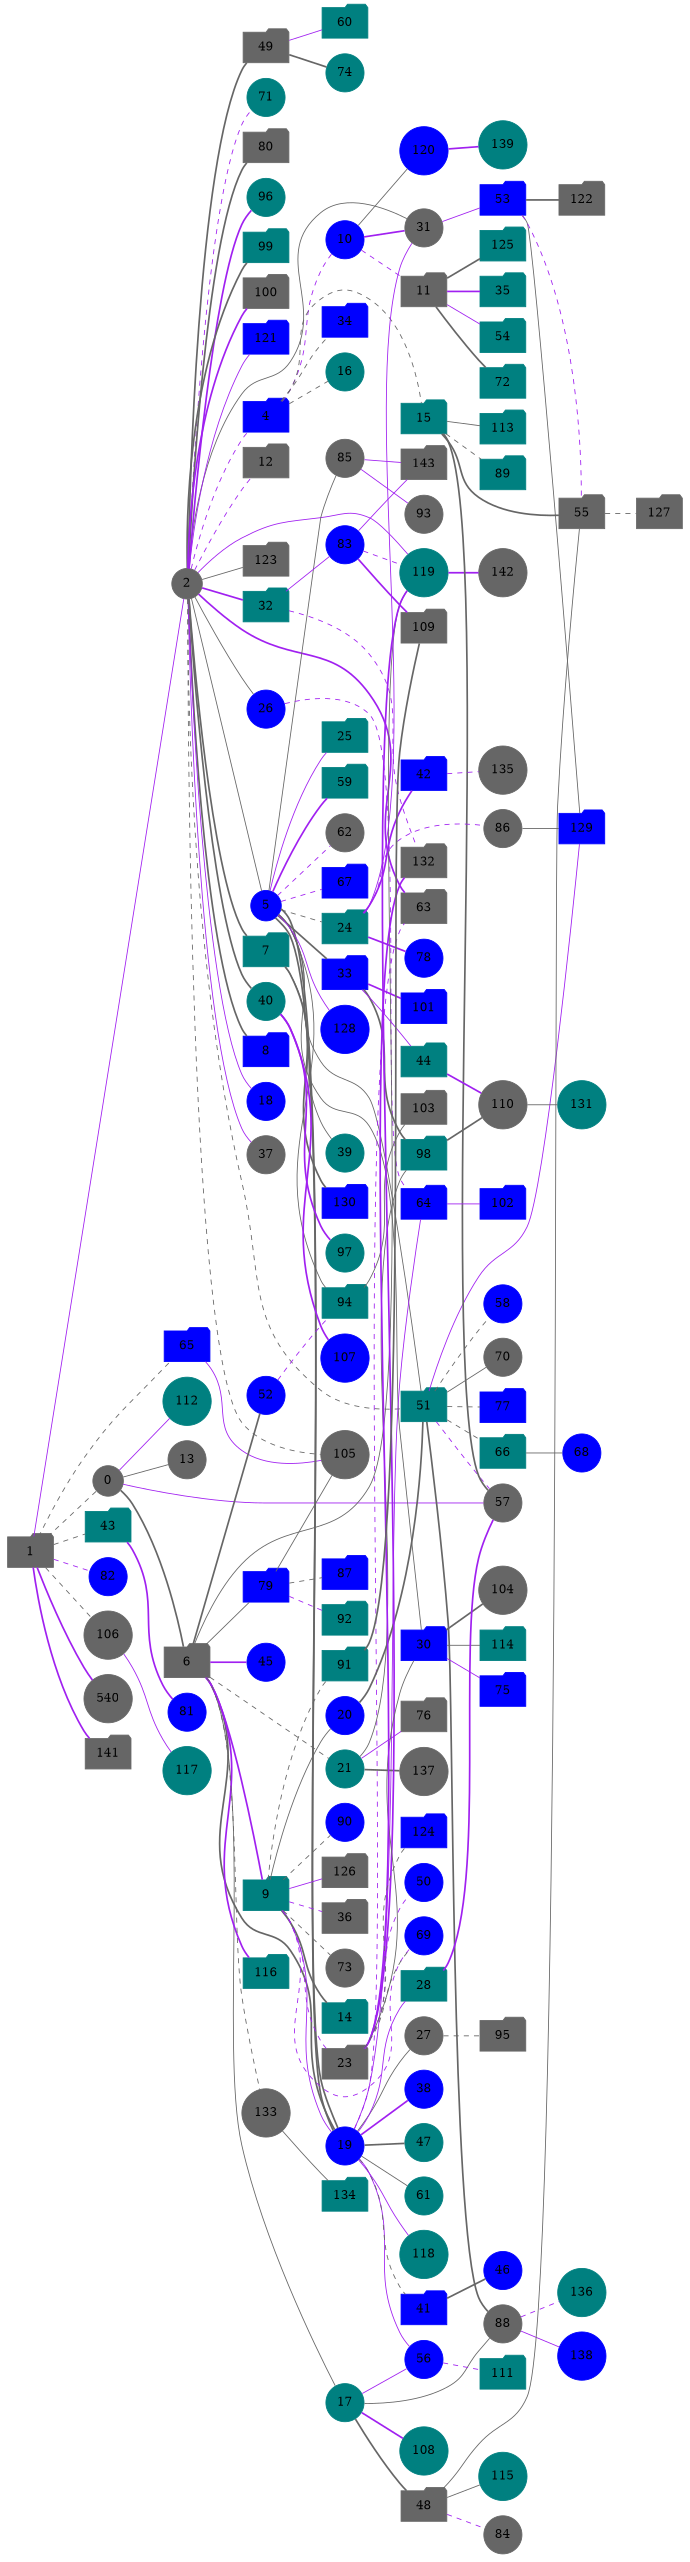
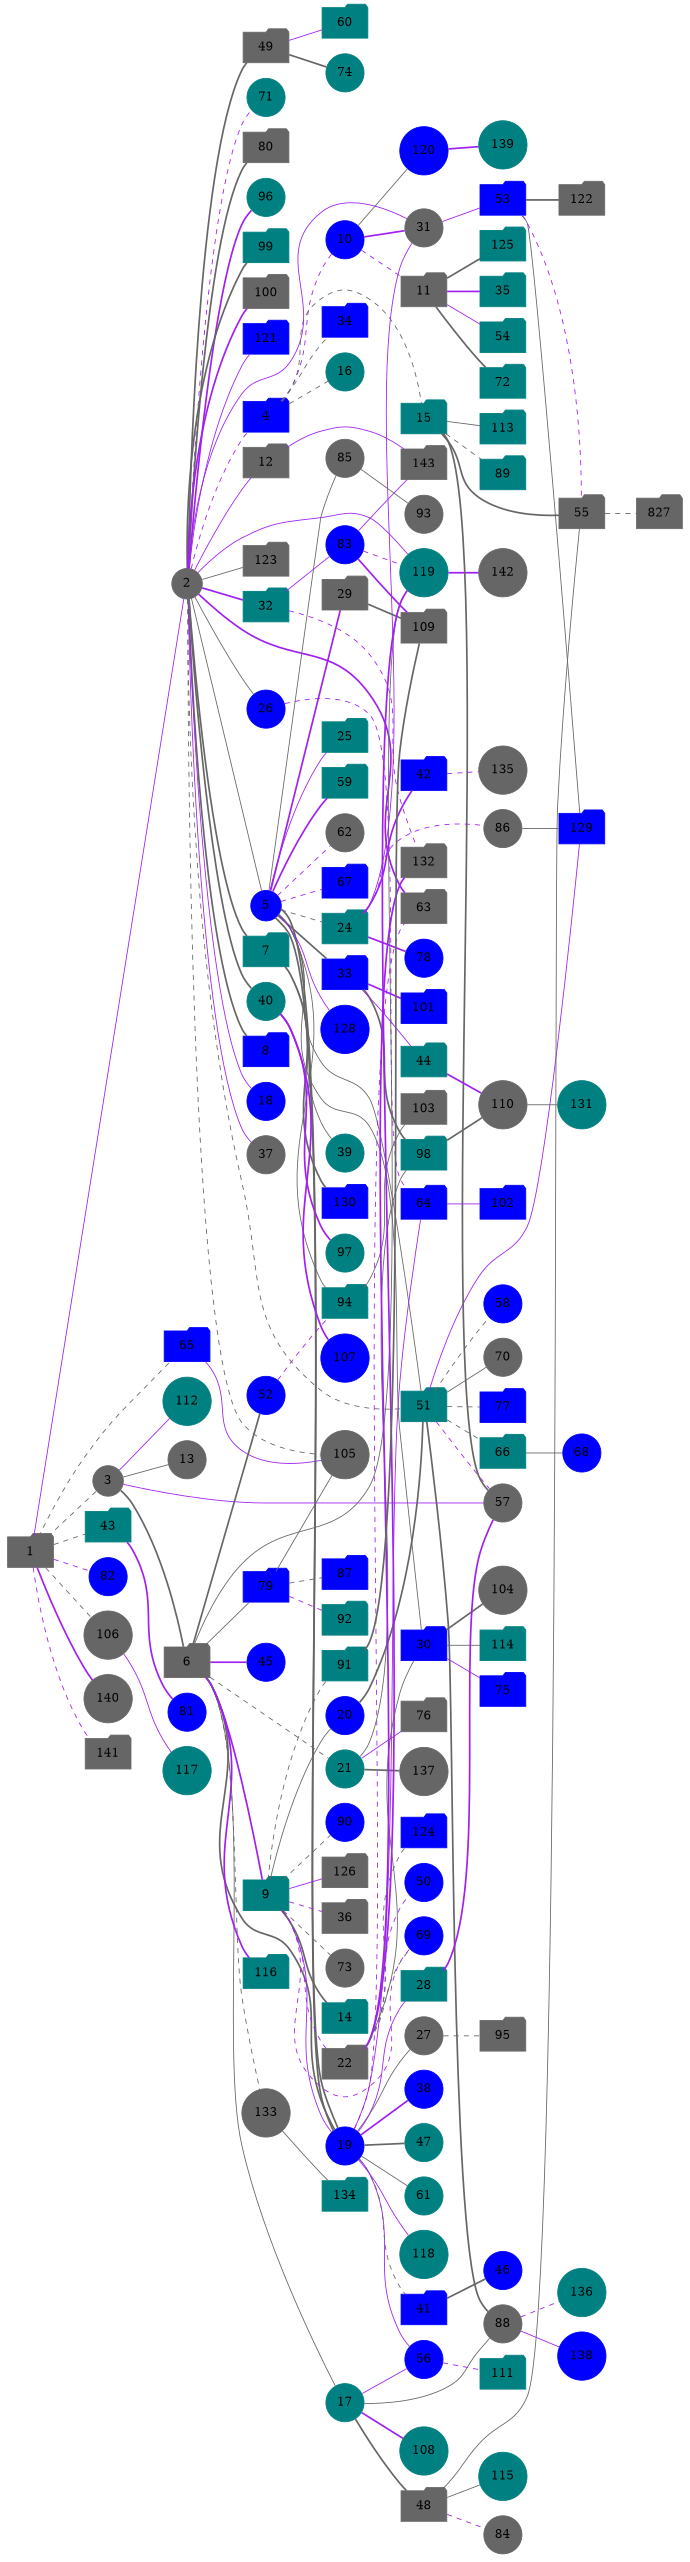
(292, 359) -> (292, 359)
(382, 461) -> (346, 427)
(382, 485) -> (382, 485)
(659, 513) -> (659, 513)
(221, 523) -> (221, 523)
none -> (345, 595)
(108, 1481) -> (108, 1481)
(52, 1656) -> (52, 1656)
(108, 1699) -> (108, 1699)
(345, 2064) -> (345, 2064)
